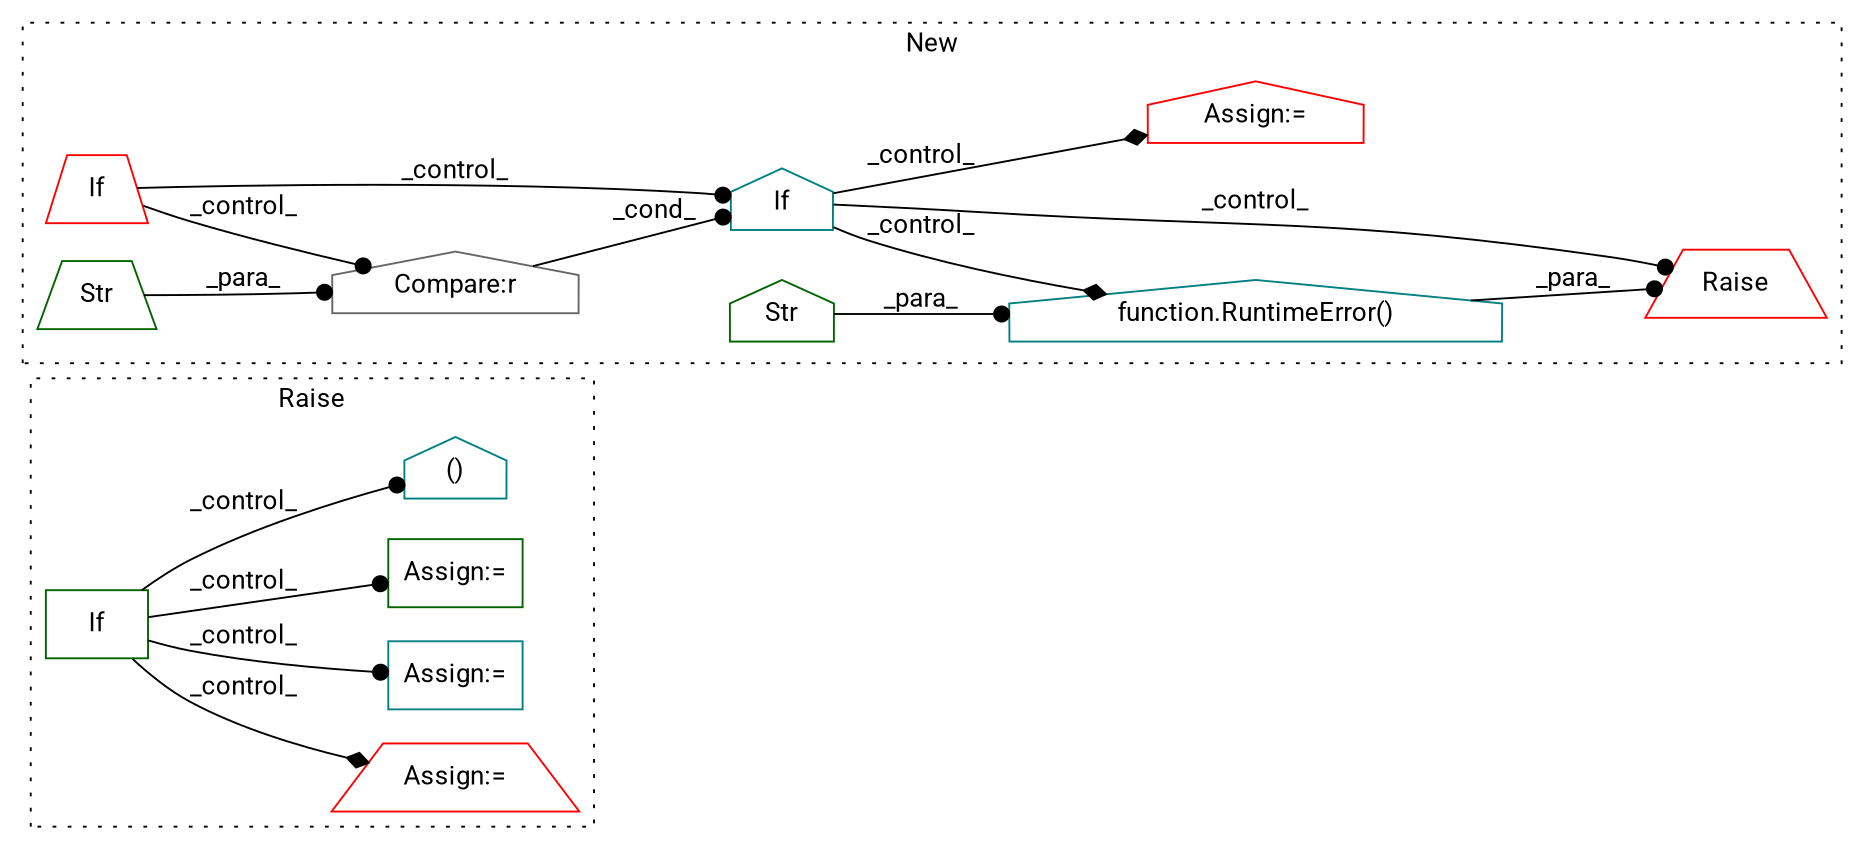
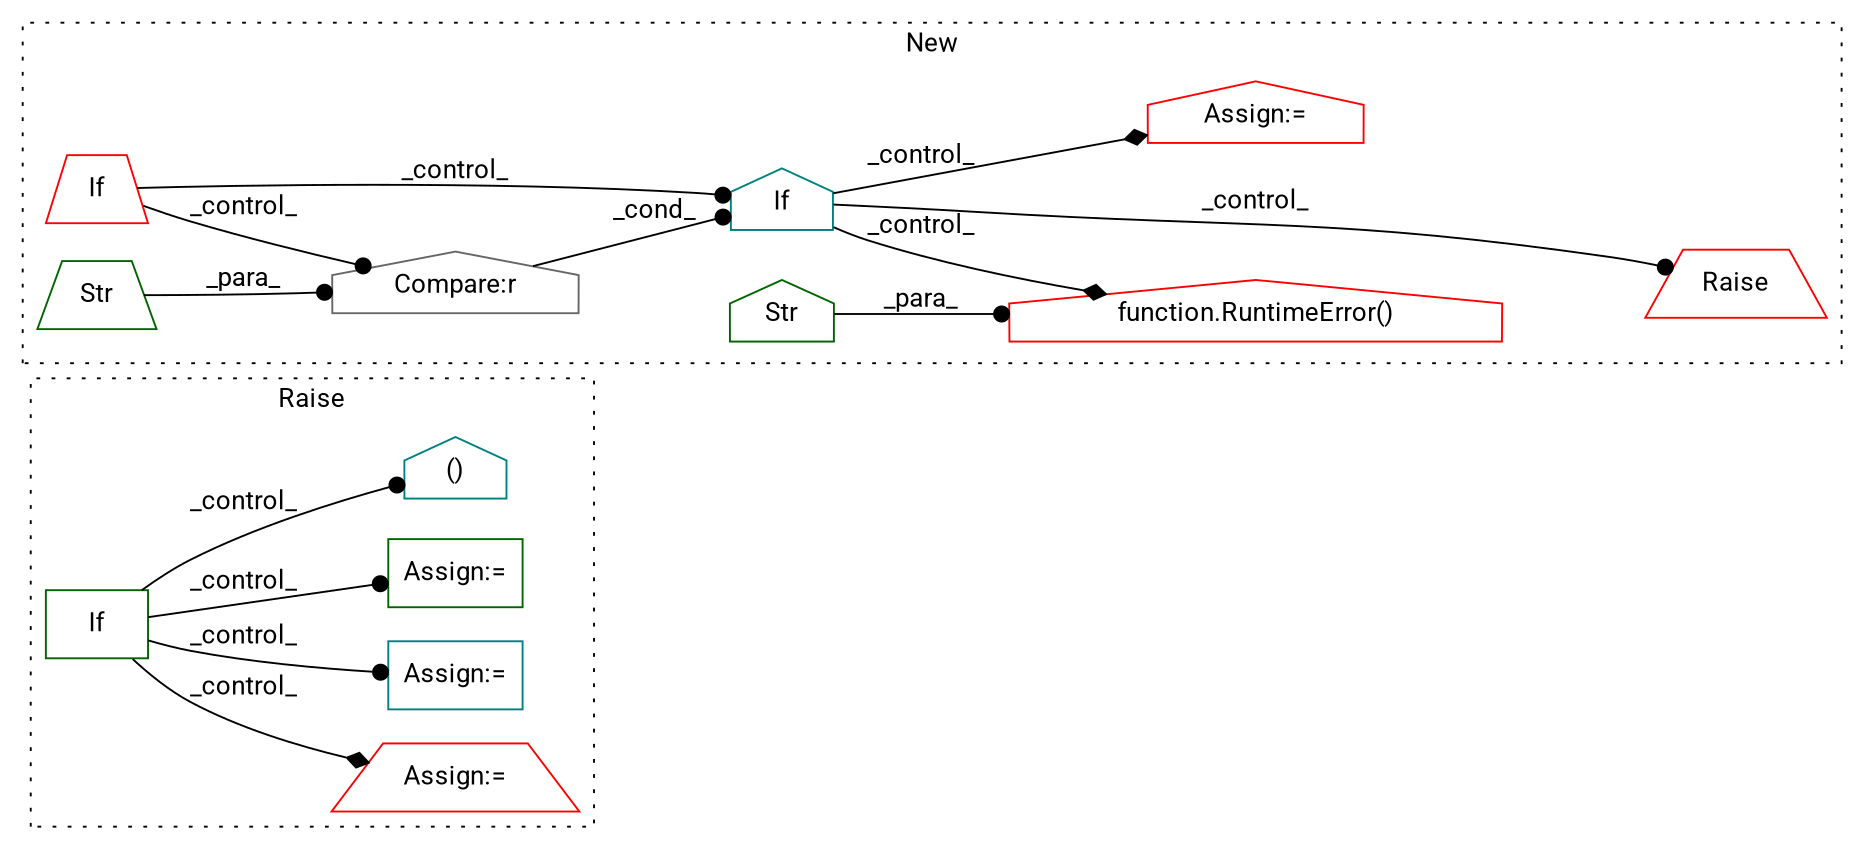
(1559, 295) -> none
(1256, 314) -> (1256, 314)
